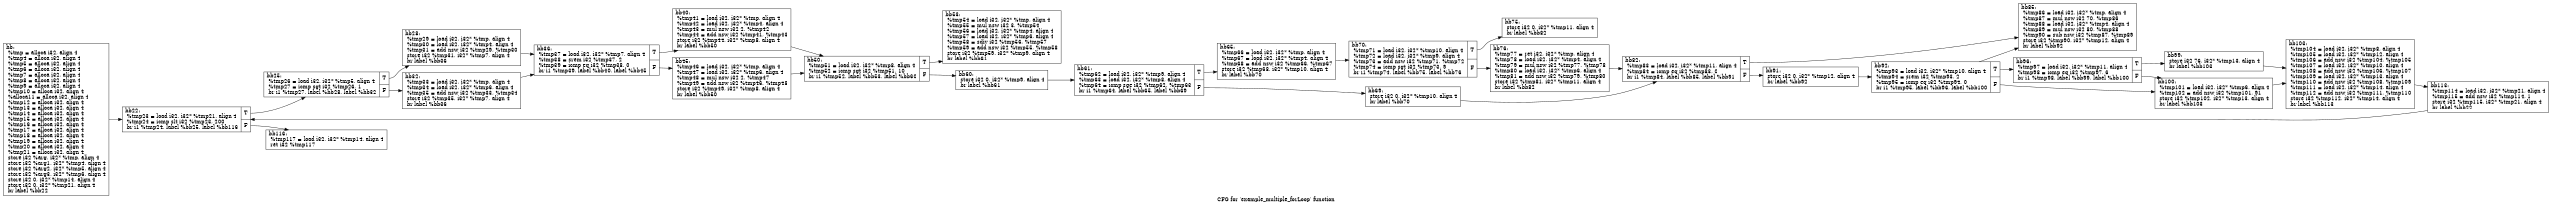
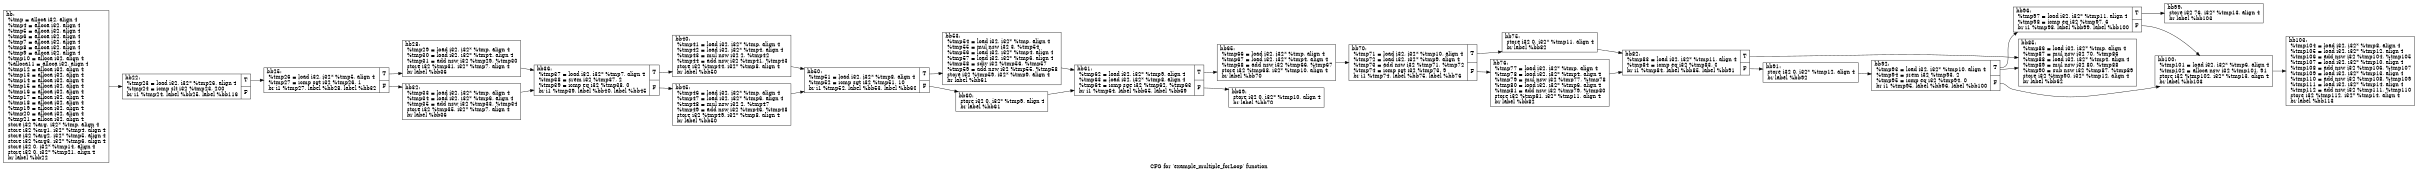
(2042, 46) -> (2042, 82)
(1544, 54) -> (1546, 69)
(2273, 67) -> none
none -> (1066, 69)
(2210, 93) -> (2213, 71)
(2488, 97) -> none
(1558, 101) -> (1608, 51)
(181, 116) -> (181, 84)
(326, 140) -> none
